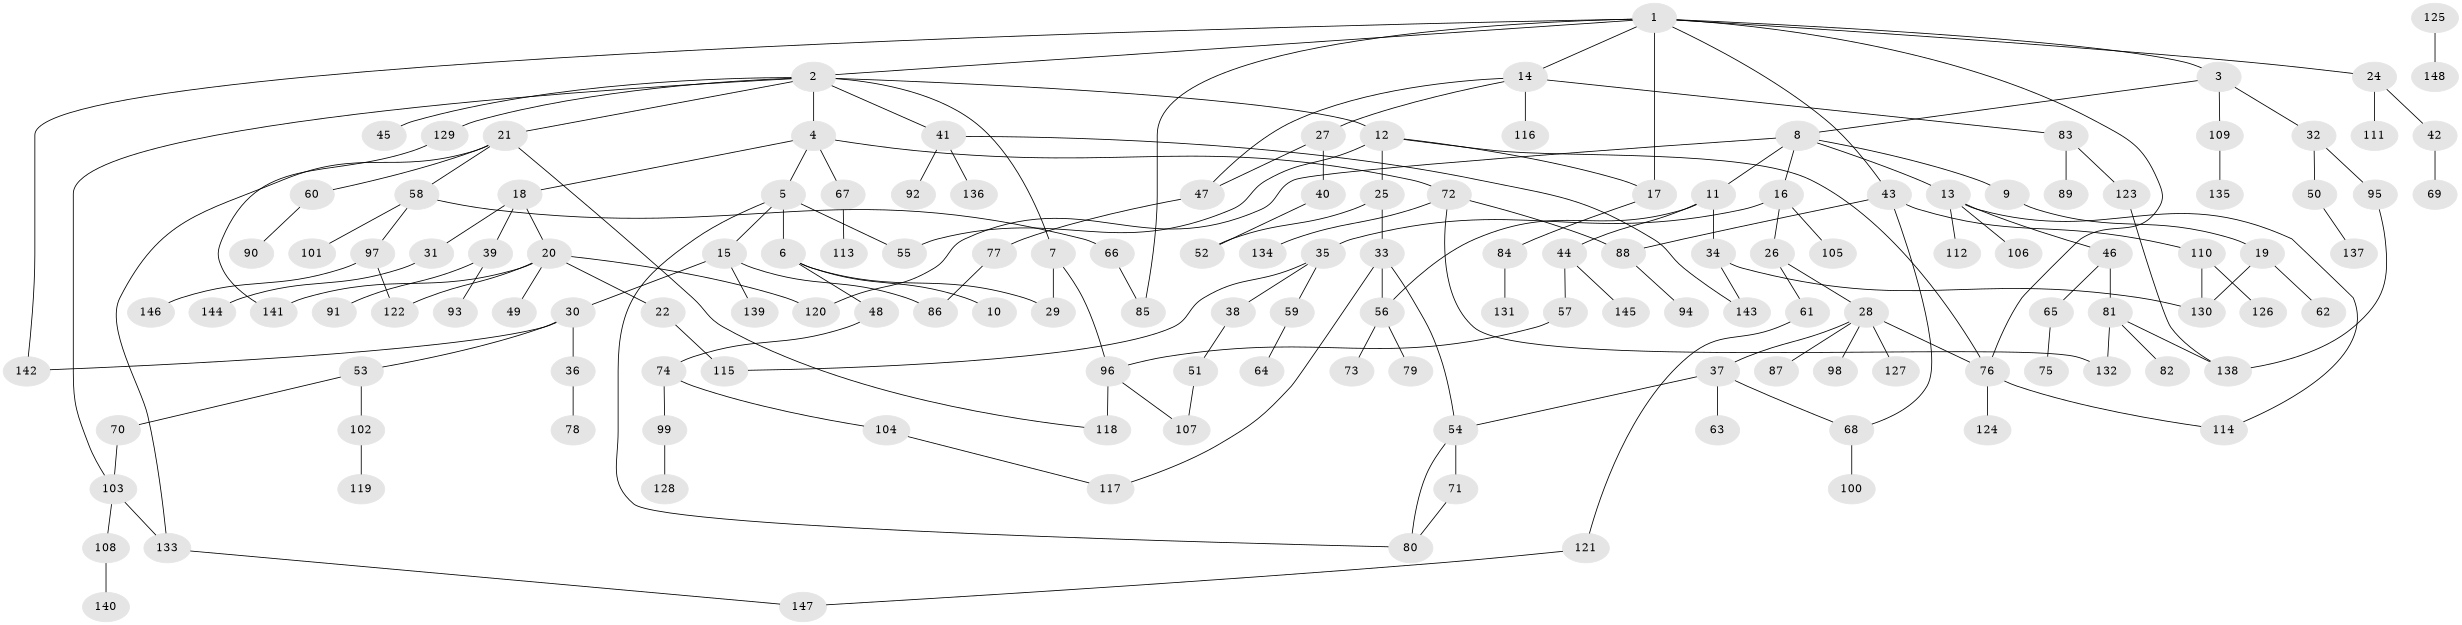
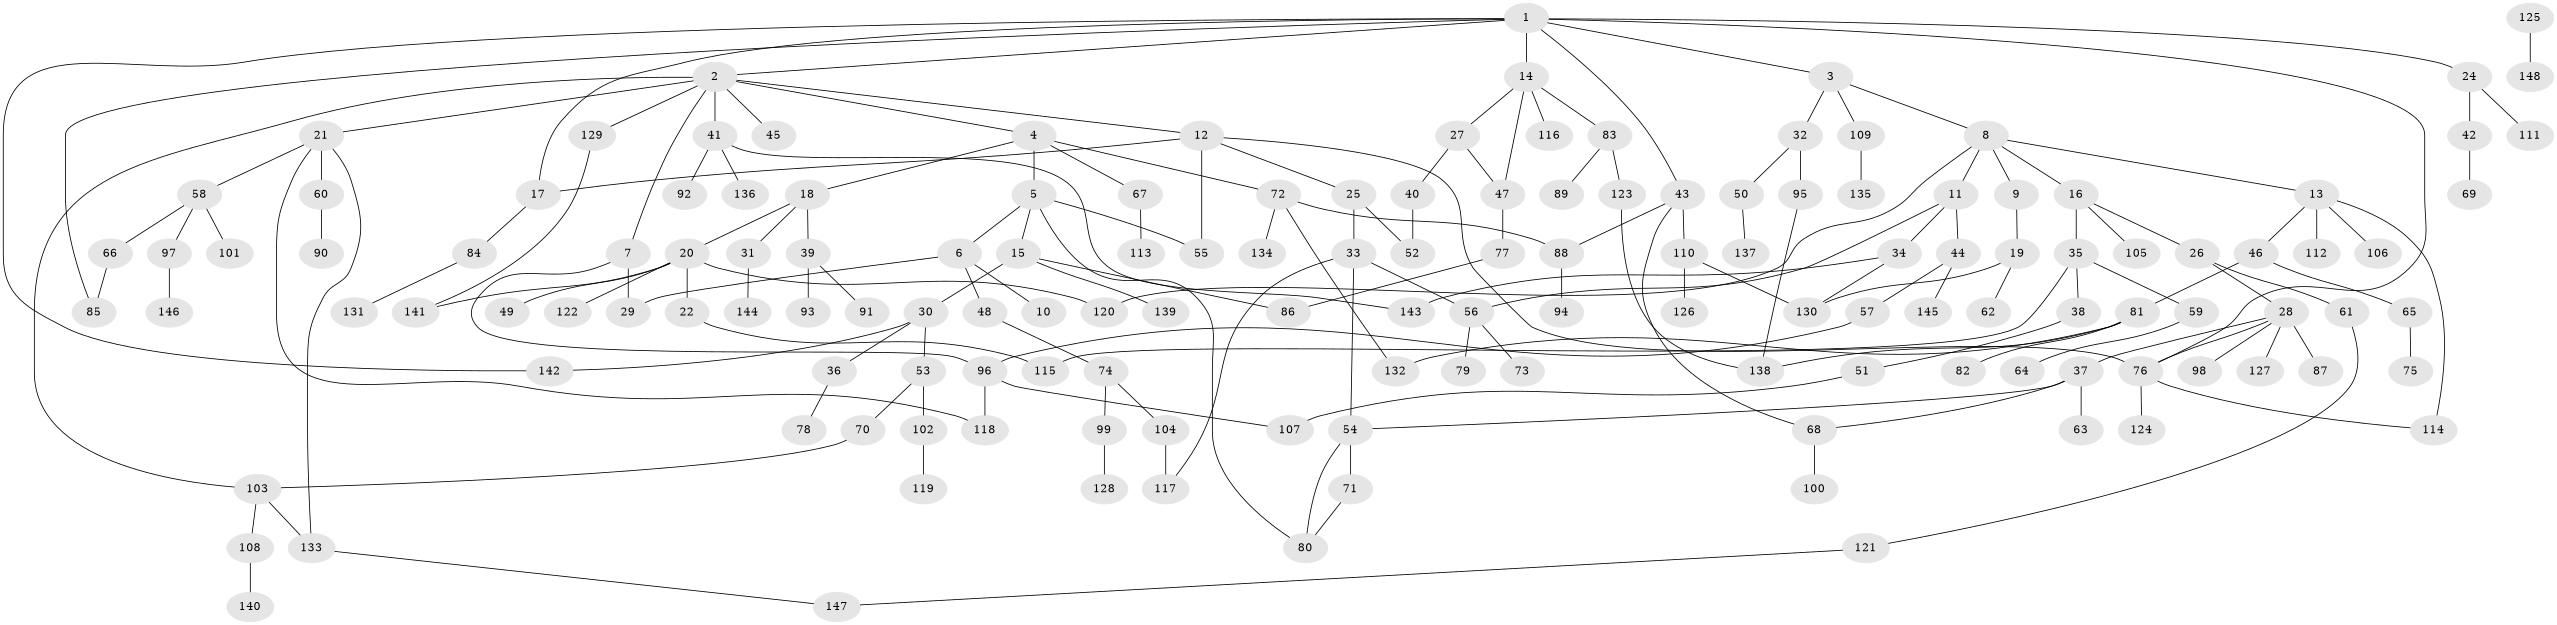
(382, 279) -> none
